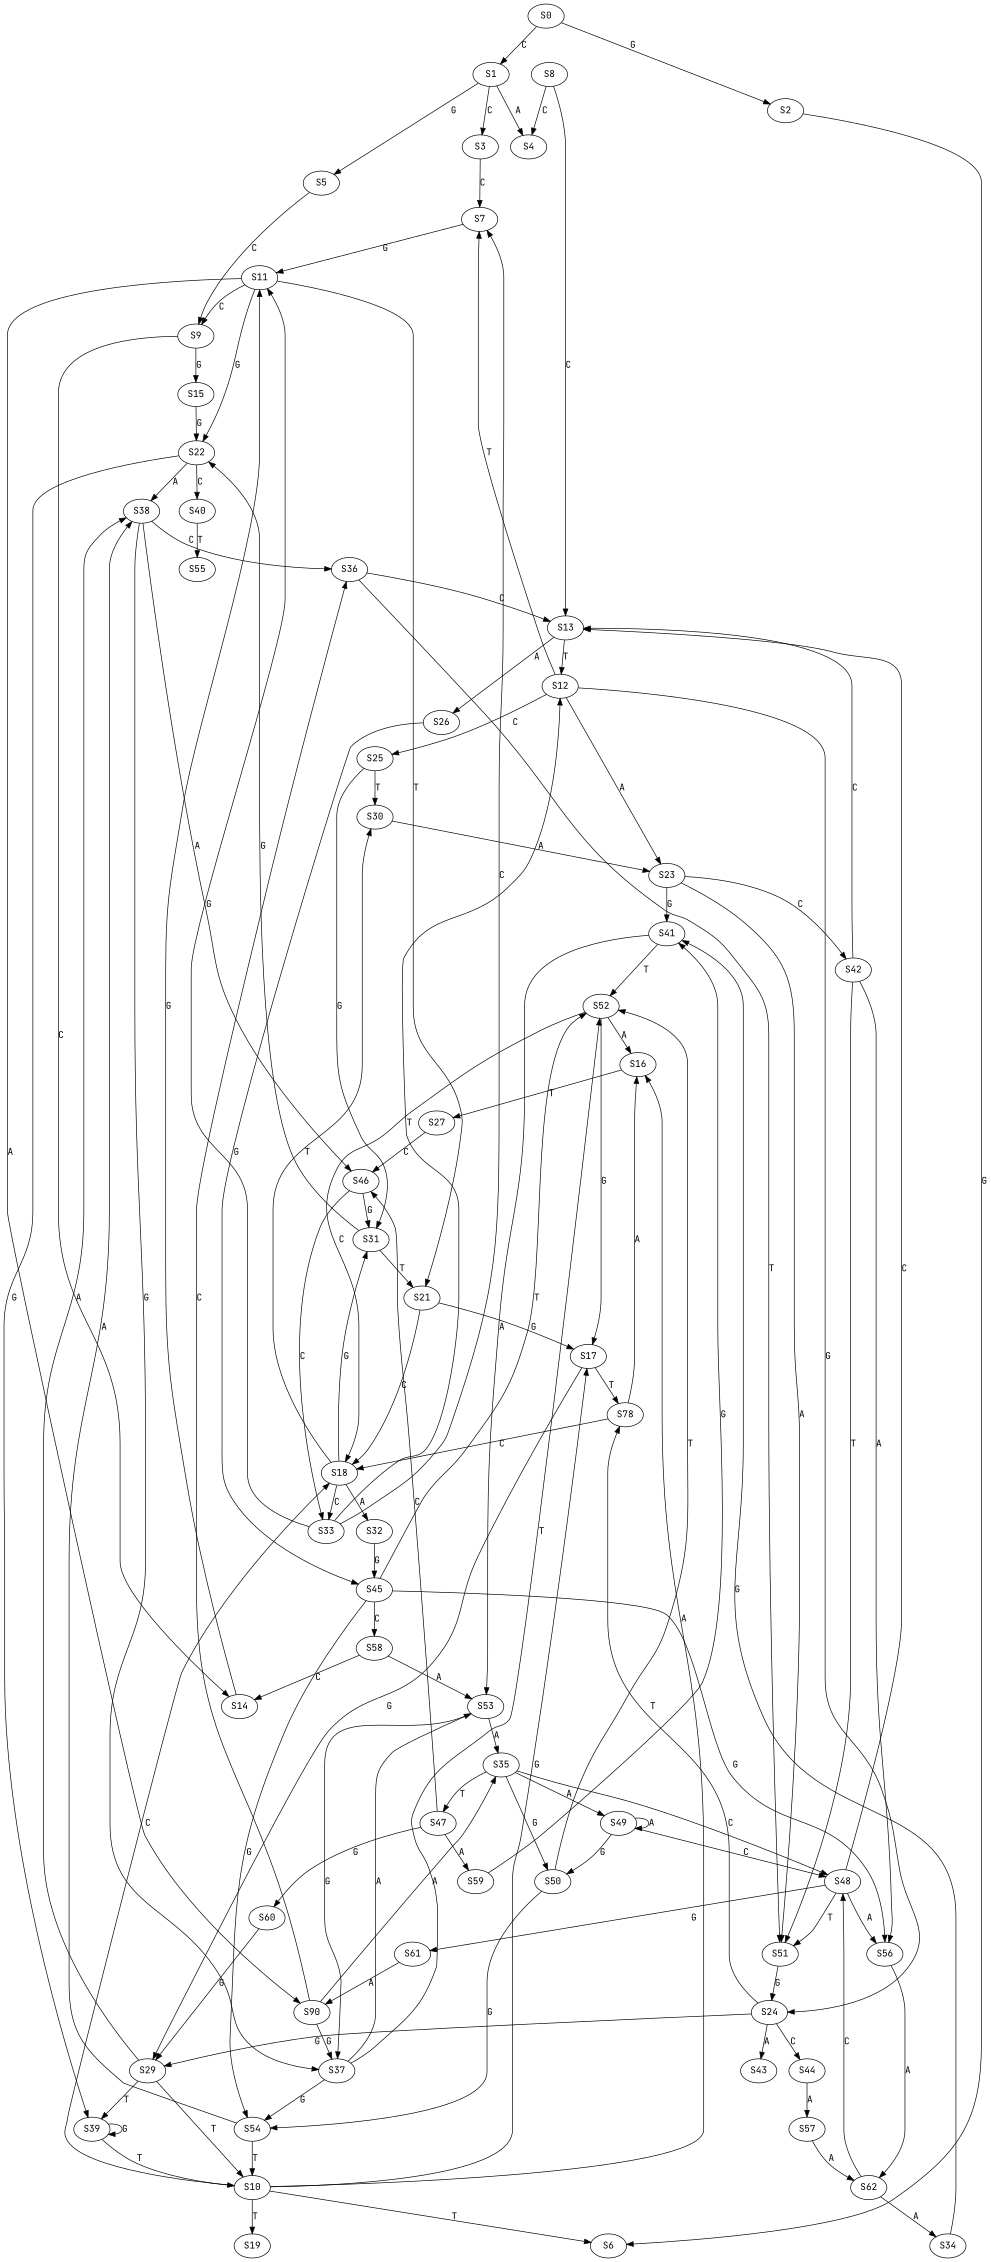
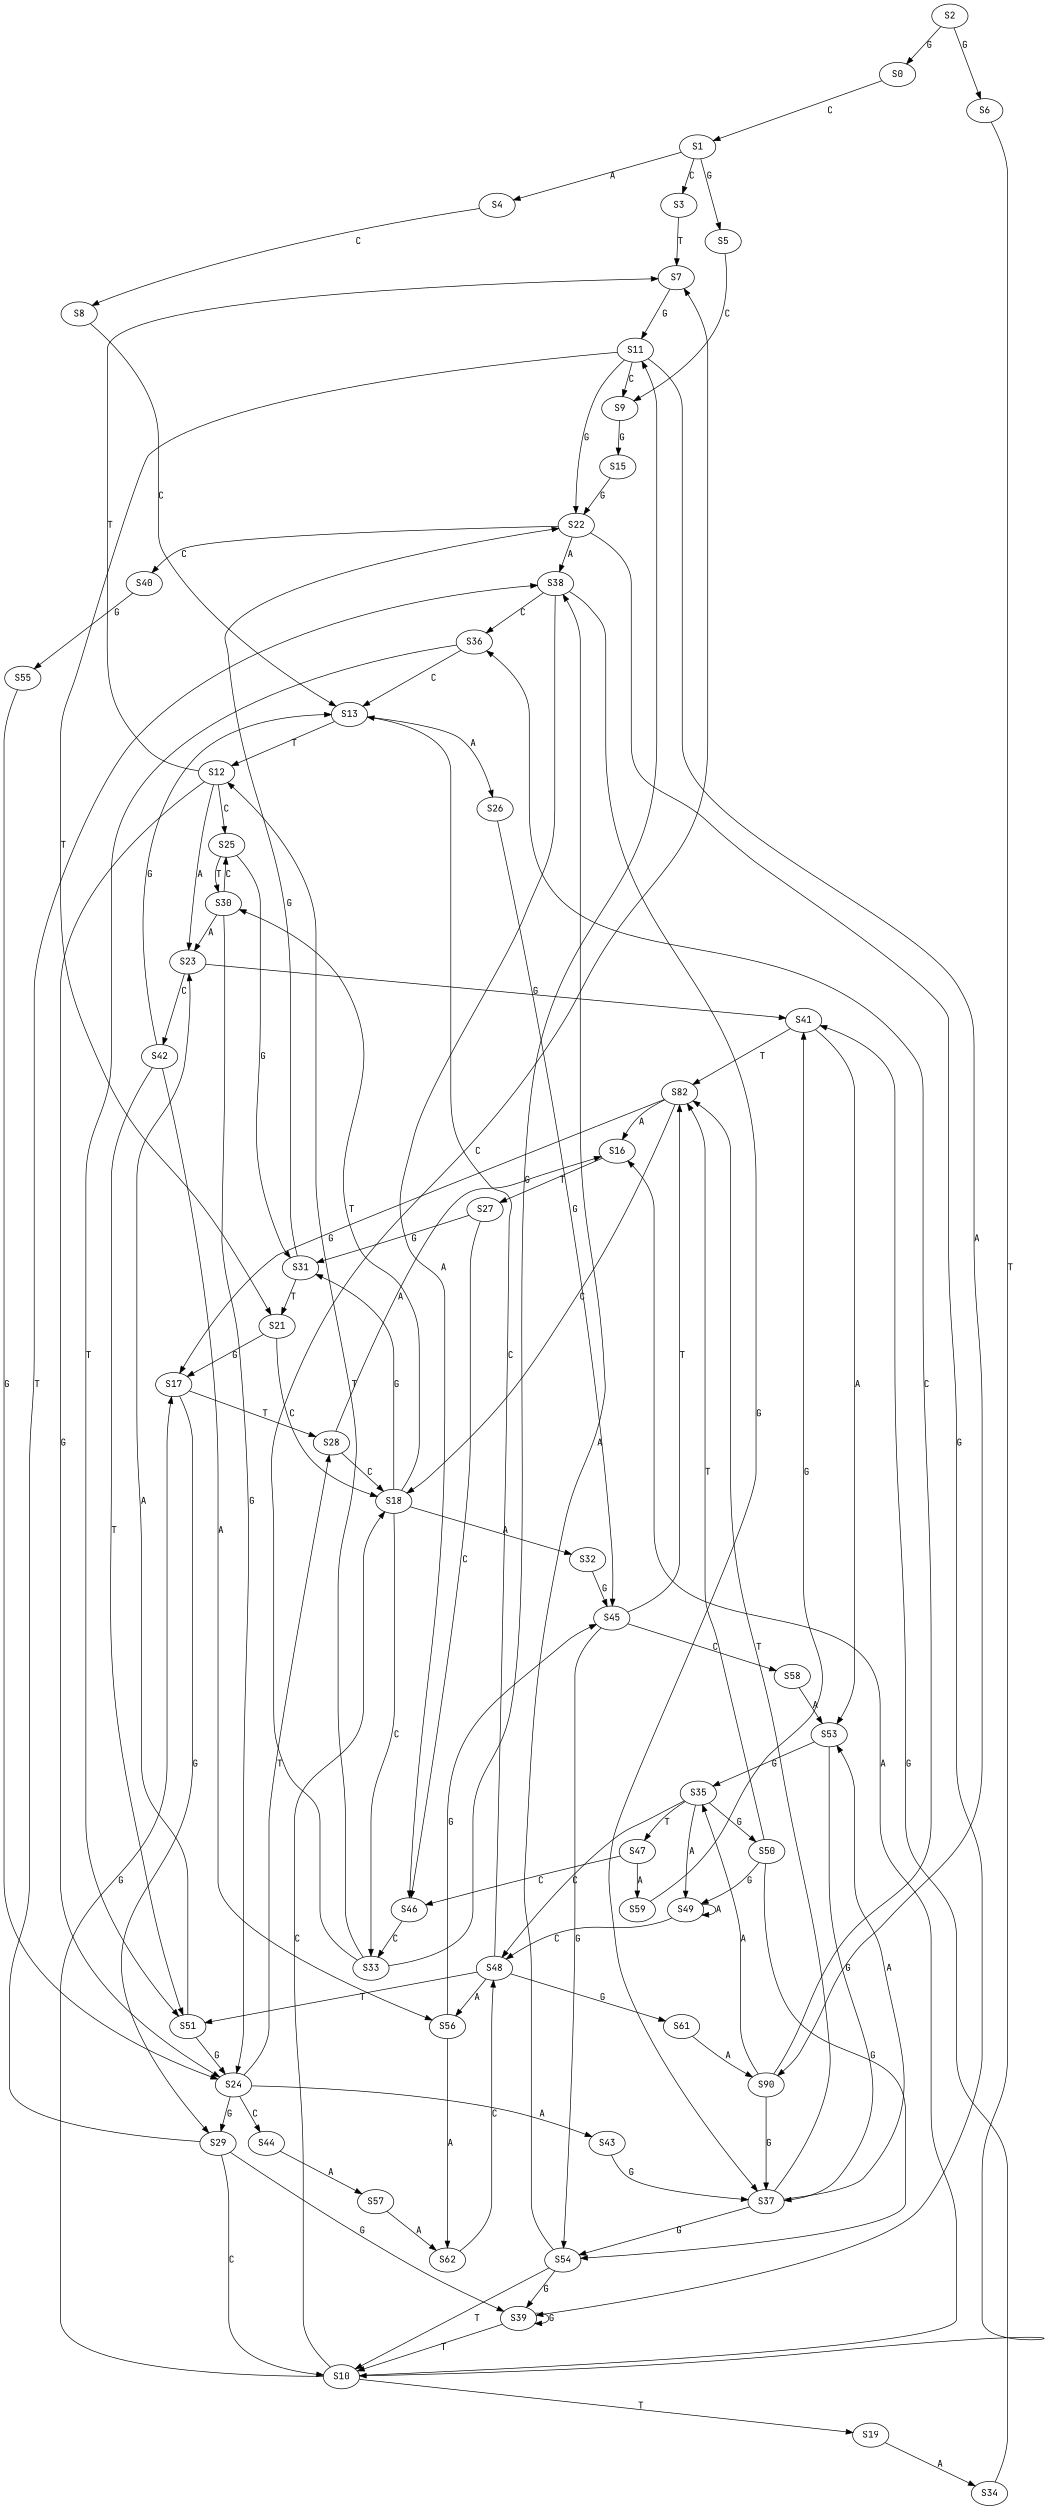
(663, 62) -> (926, 43)
(540, 107) -> (287, 246)
(483, 183) -> (681, 241)
(200, 540) -> (117, 613)
(855, 788) -> (150, 874)
none -> (225, 878)
(601, 1006) -> (680, 1093)
(365, 1207) -> (396, 1238)
(79, 1298) -> (37, 1385)
(797, 1384) -> (140, 1498)
(625, 1415) -> (331, 1443)
none -> (4, 1435)
none -> (248, 1490)
(696, 1675) -> (449, 1791)
(239, 1707) -> none
(497, 1736) -> (774, 1764)
(594, 1855) -> (736, 1886)
(267, 1918) -> none
(126, 2100) -> (363, 2231)
(214, 2129) -> (232, 2260)
none -> (670, 2190)
(906, 2215) -> (927, 2463)
(427, 2216) -> (1008, 1595)
none -> (543, 2286)
